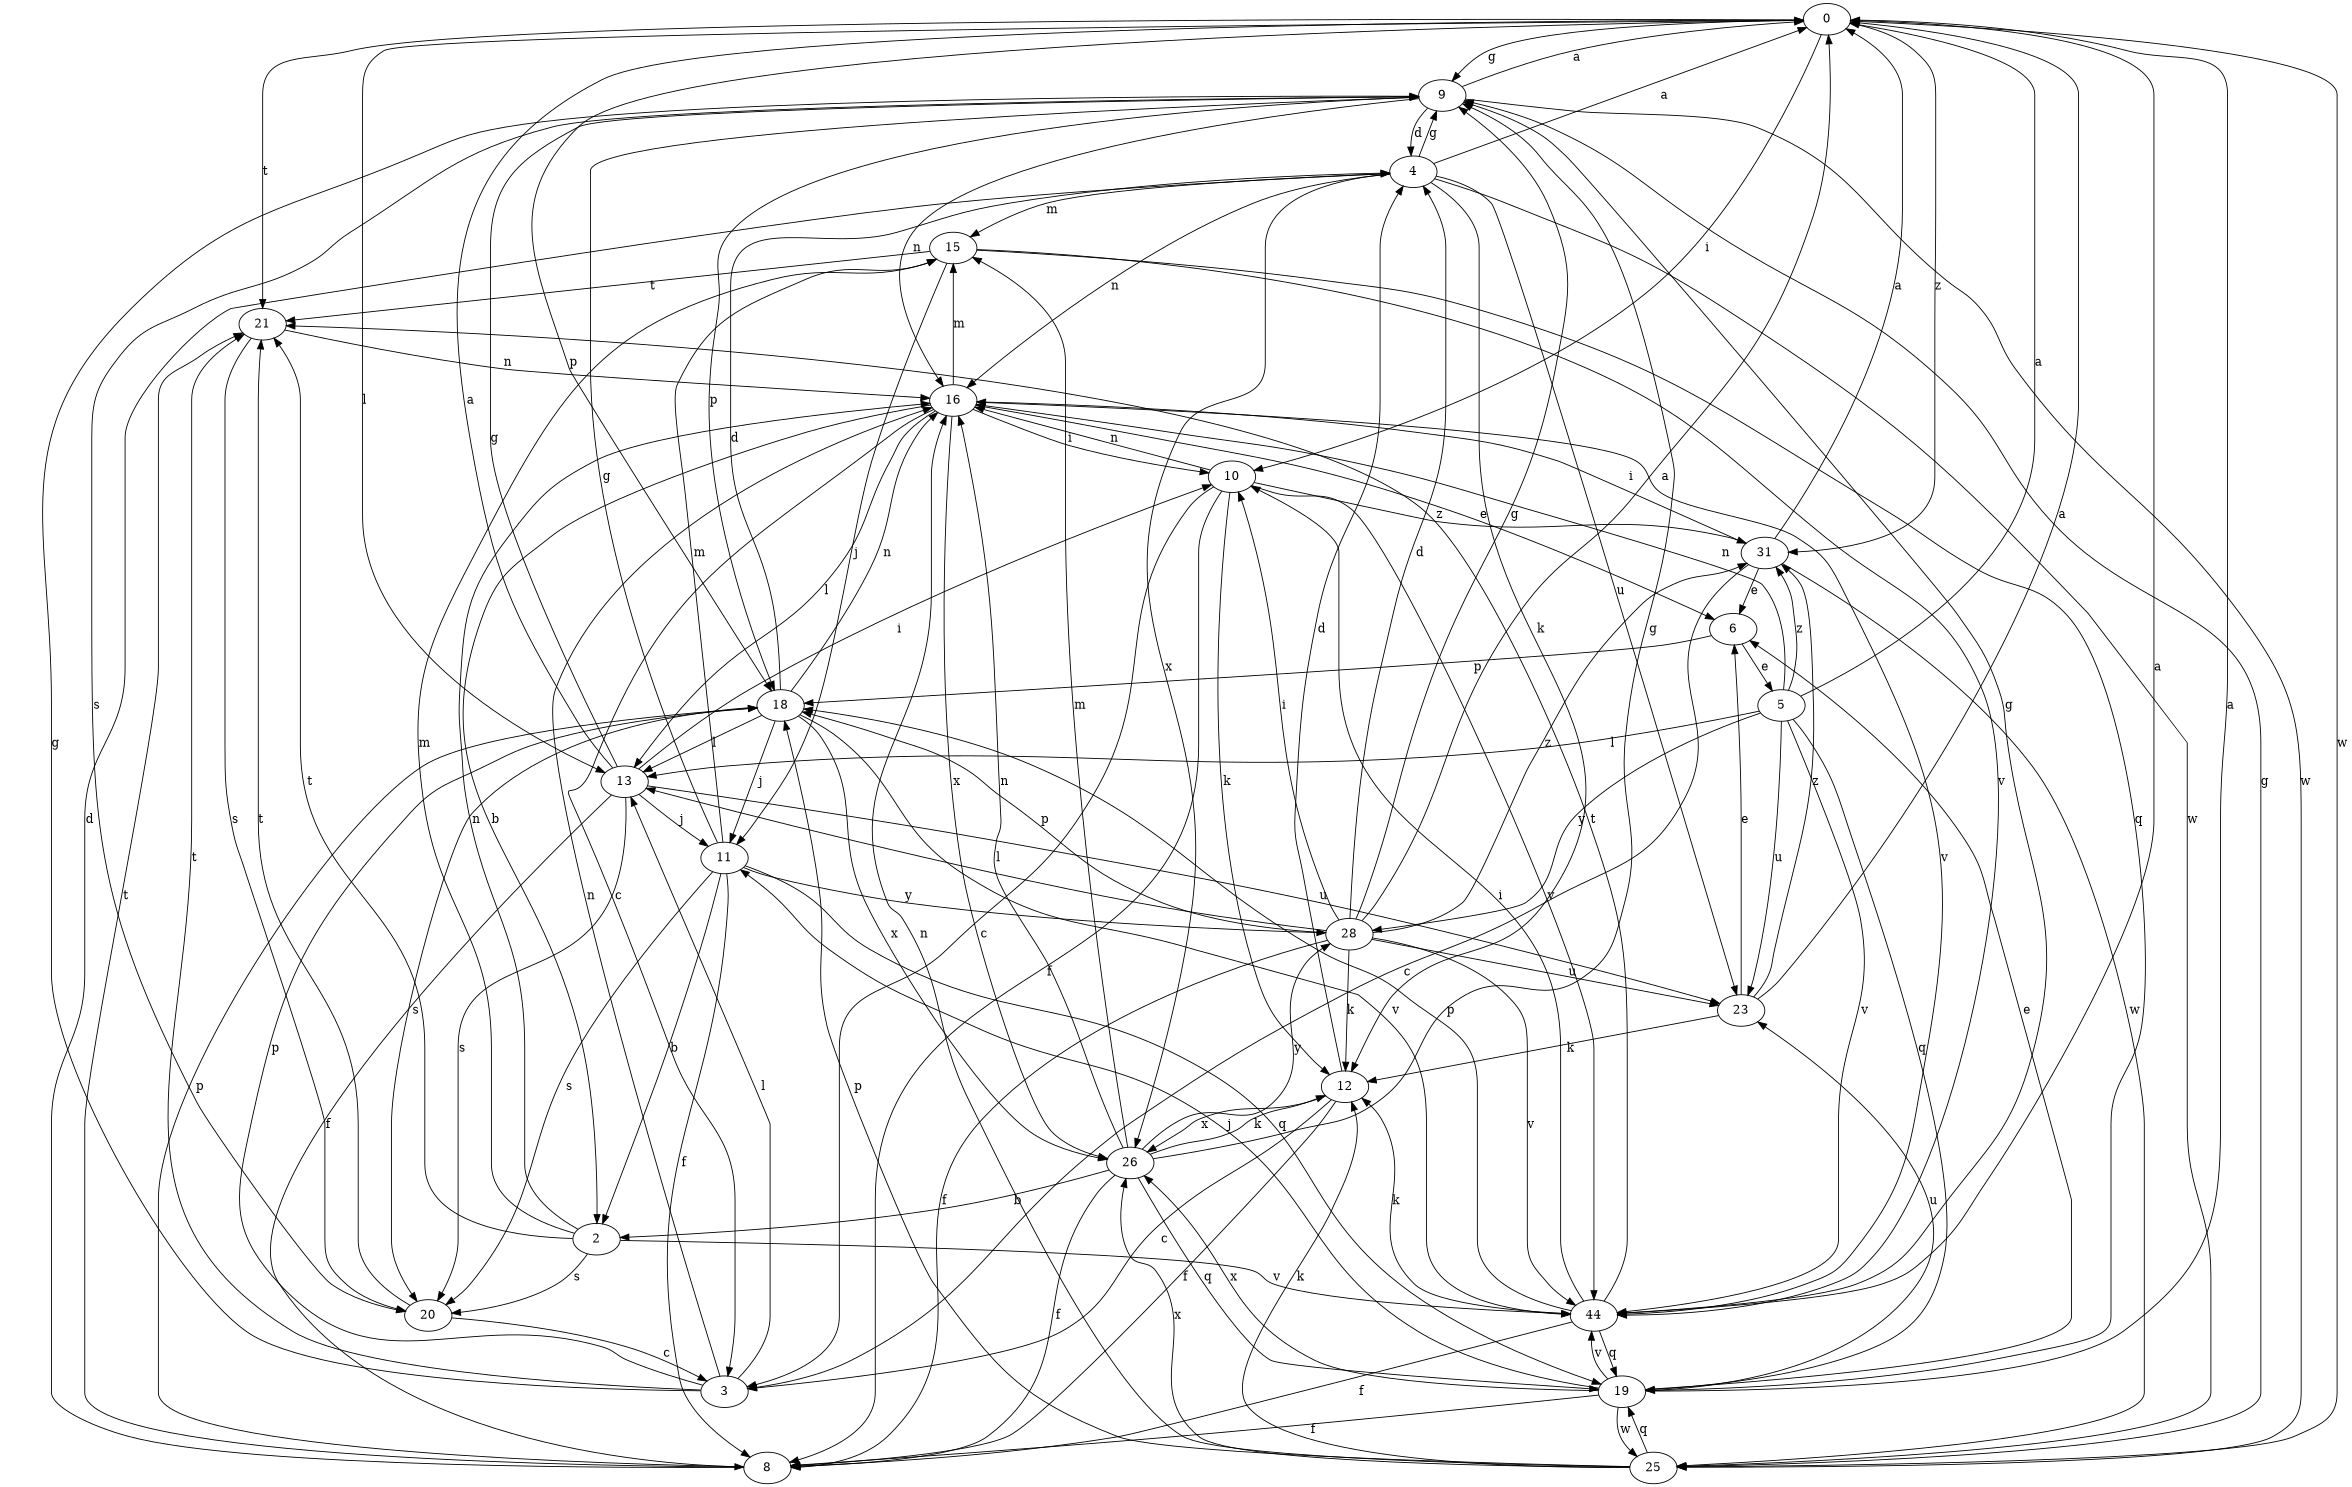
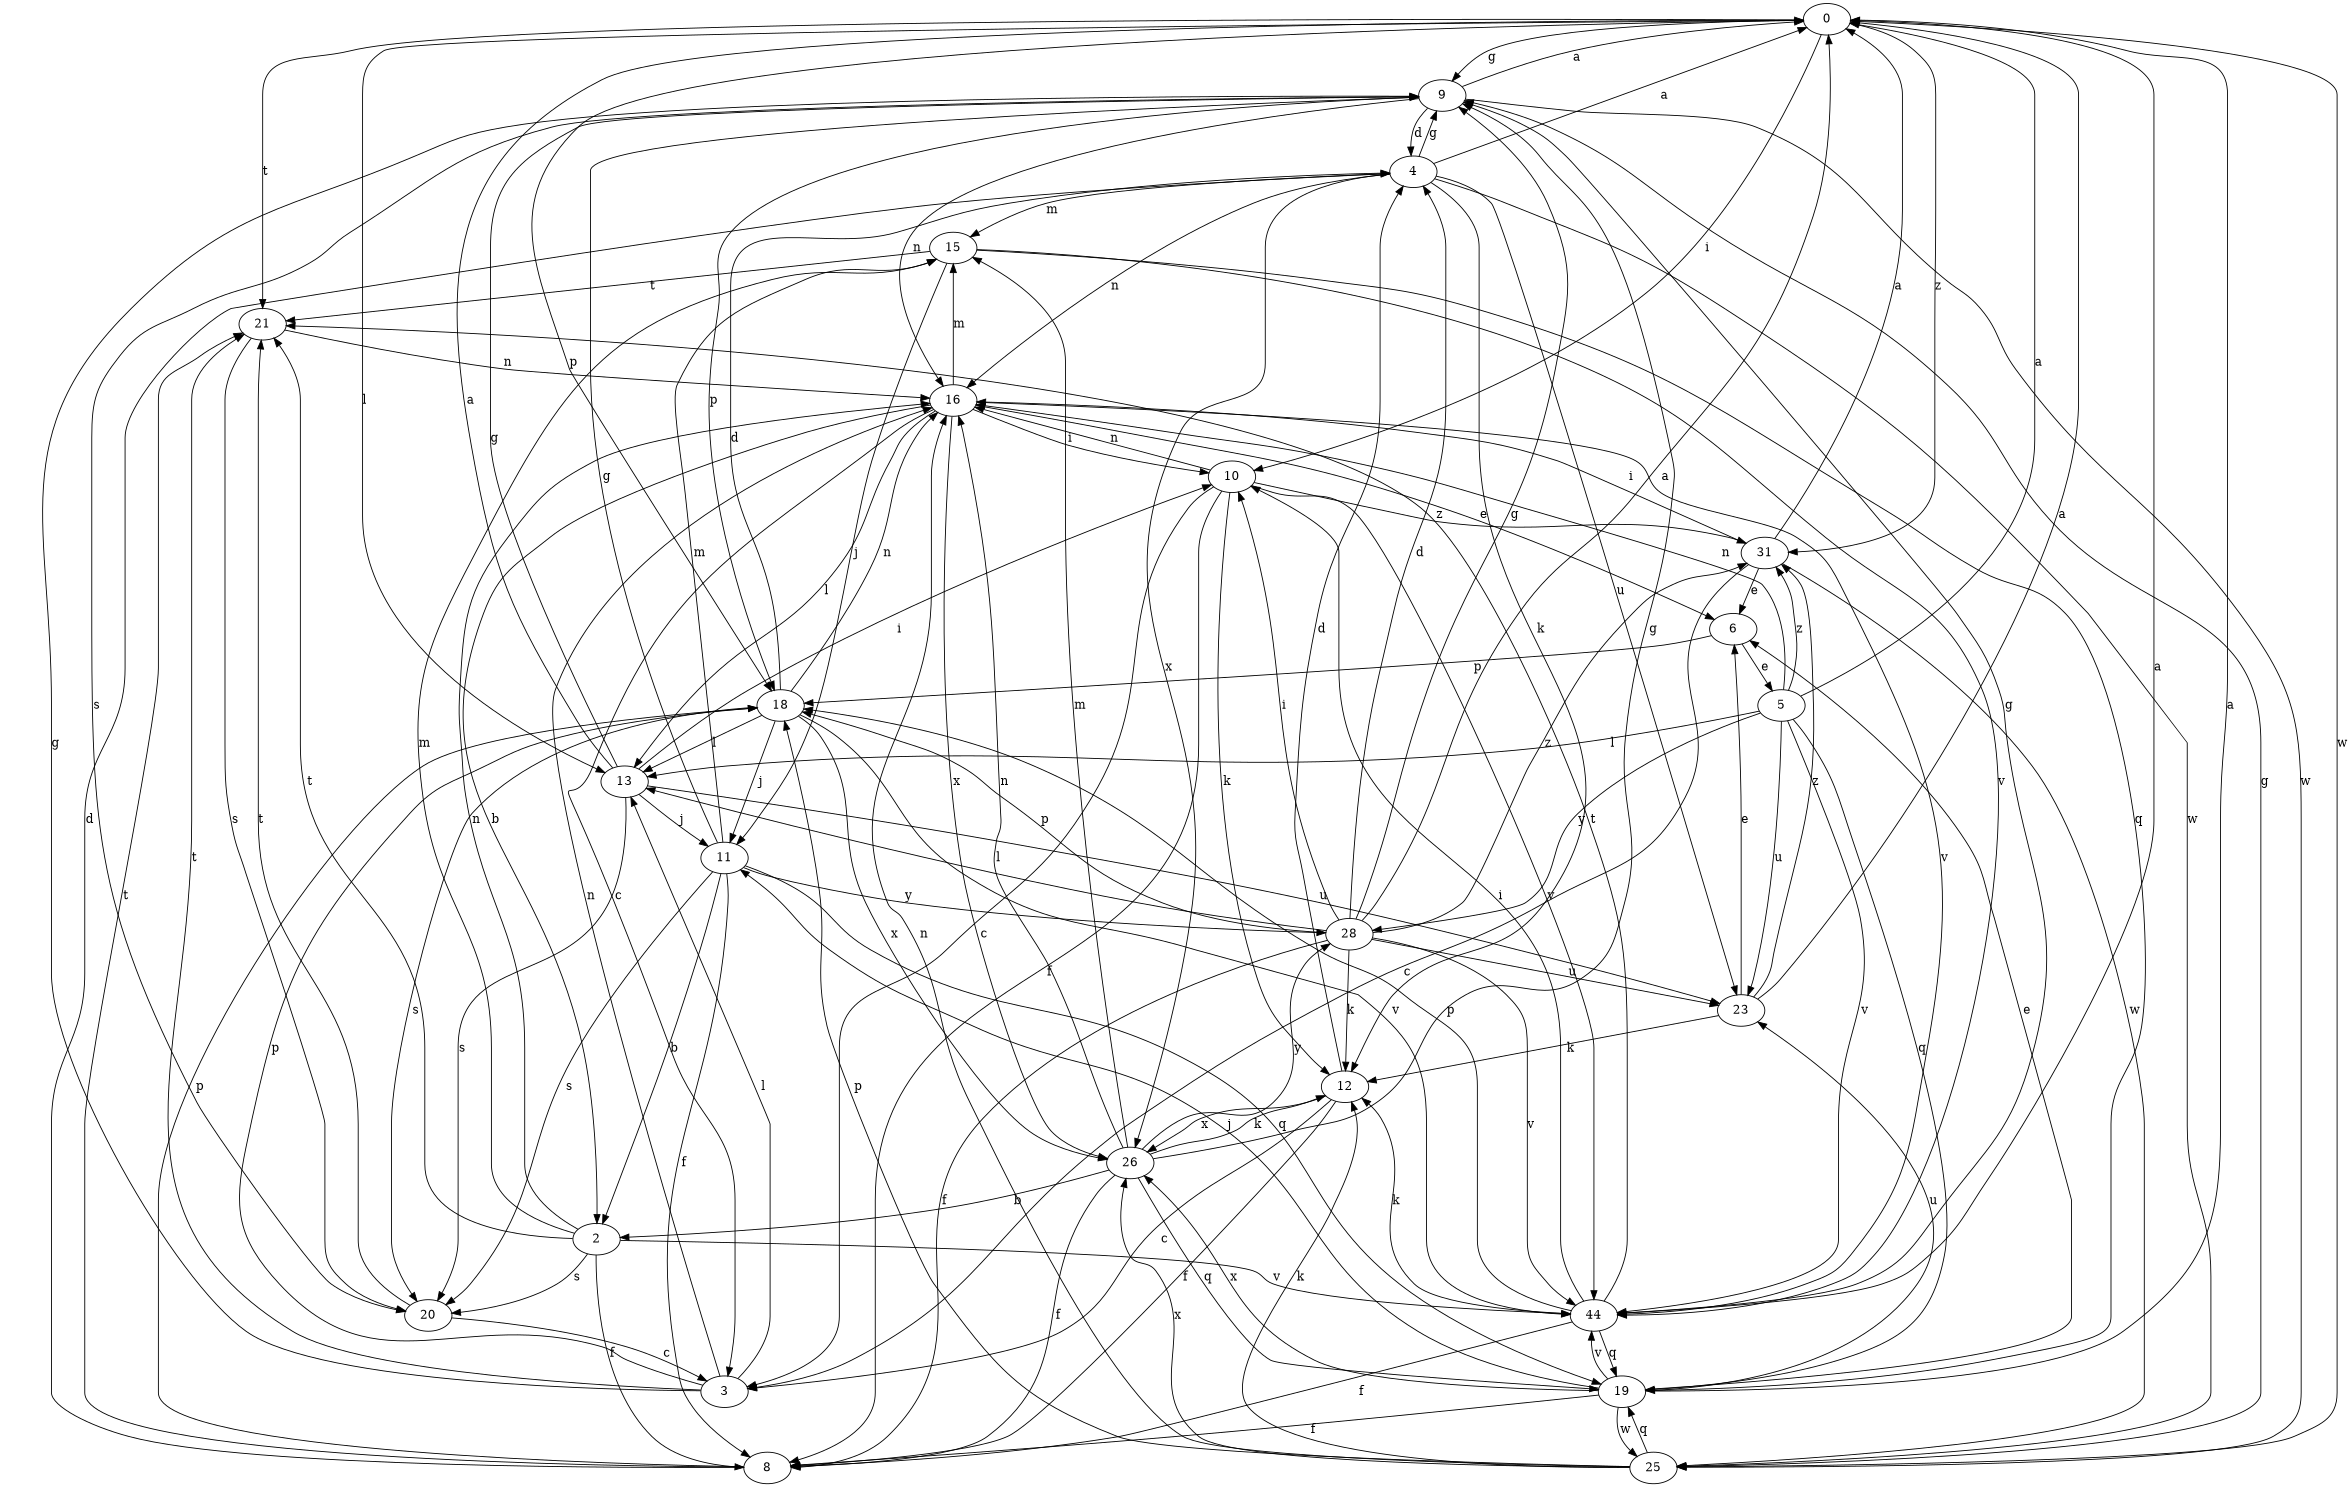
(273, 1233) -> (626, 1400)
